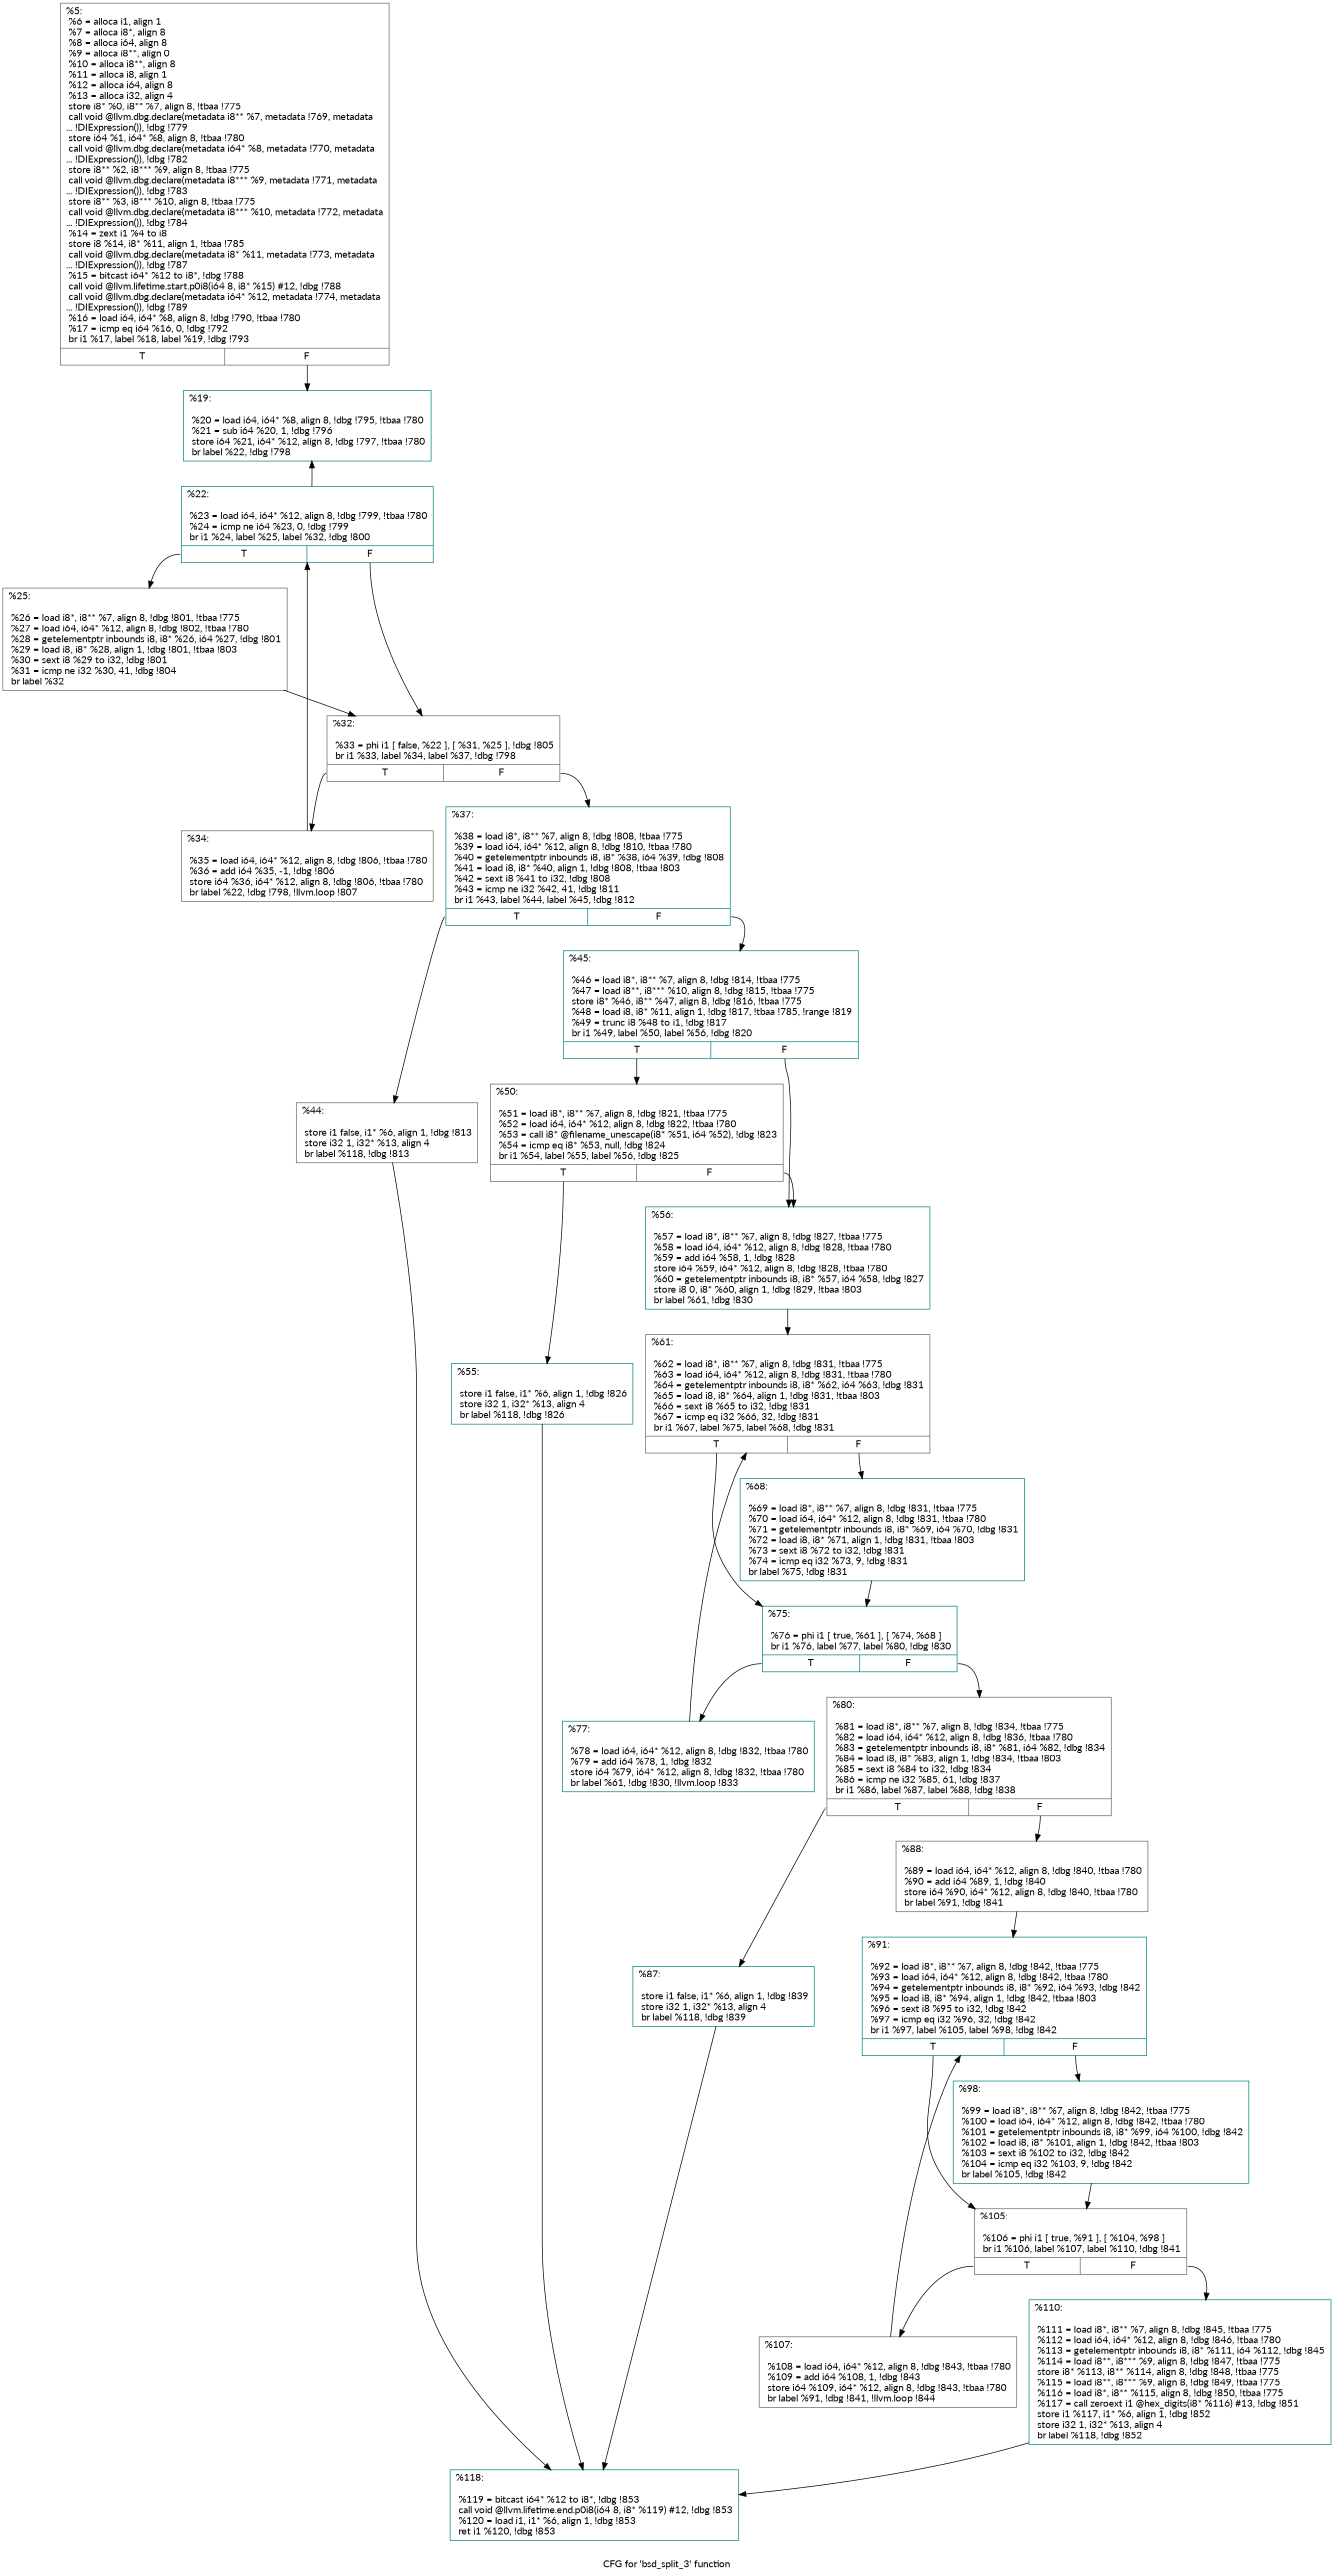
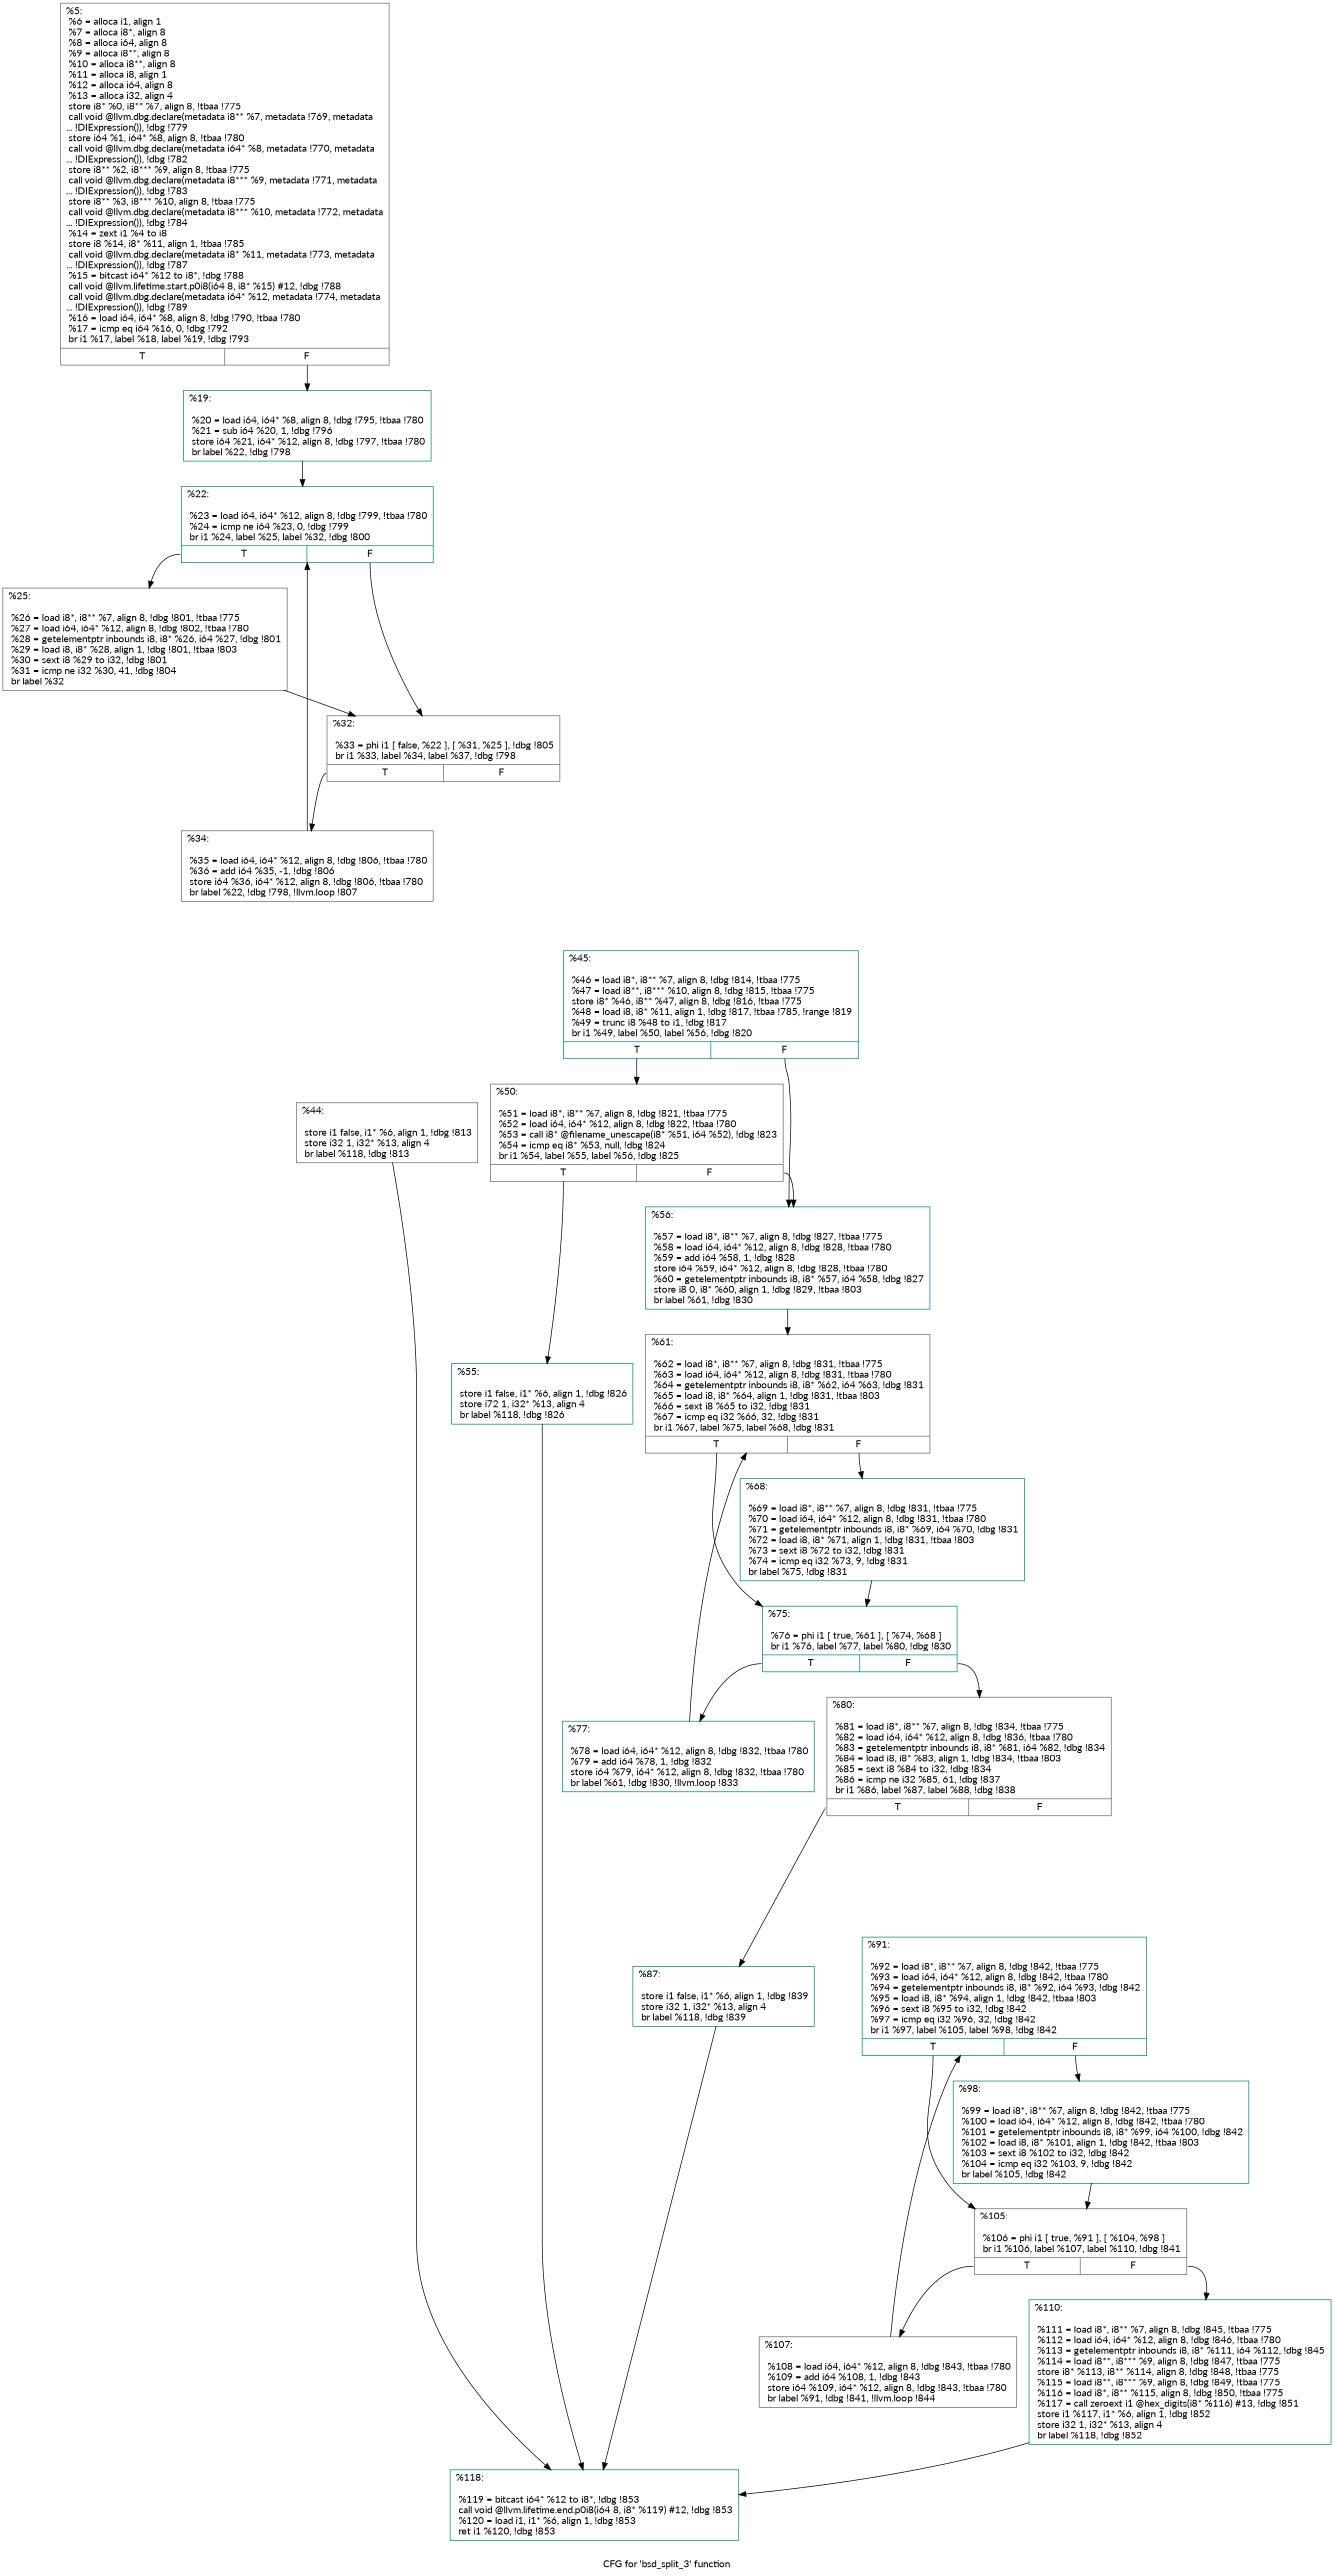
(118, 54) -> (118, 54)
(312, 477) -> (303, 470)
(588, 866) -> none
(521, 1404) -> (521, 1404)
(1022, 1876) -> none
